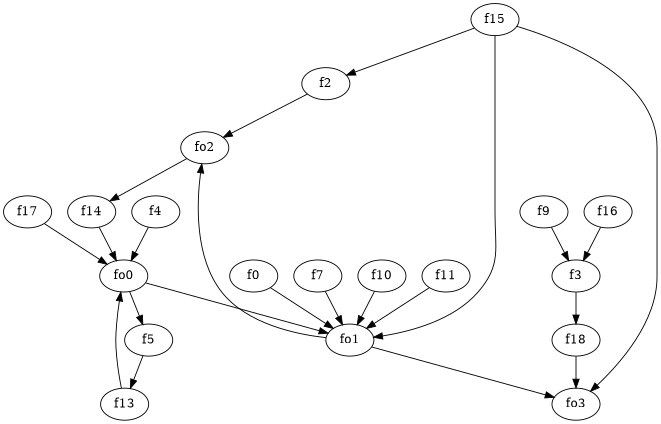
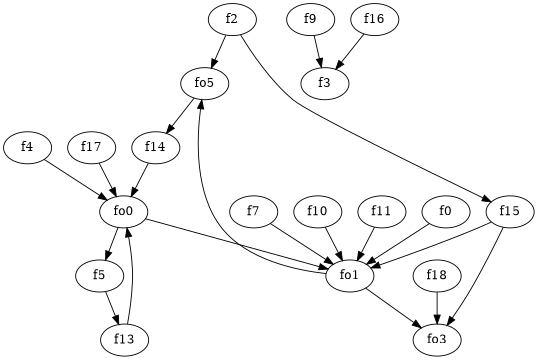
(415, 50) -> (350, 132)
(205, 148) -> (205, 84)
(576, 304) -> none
